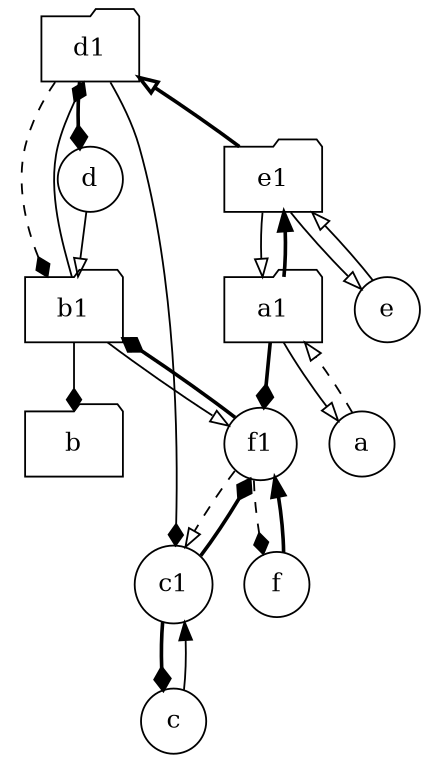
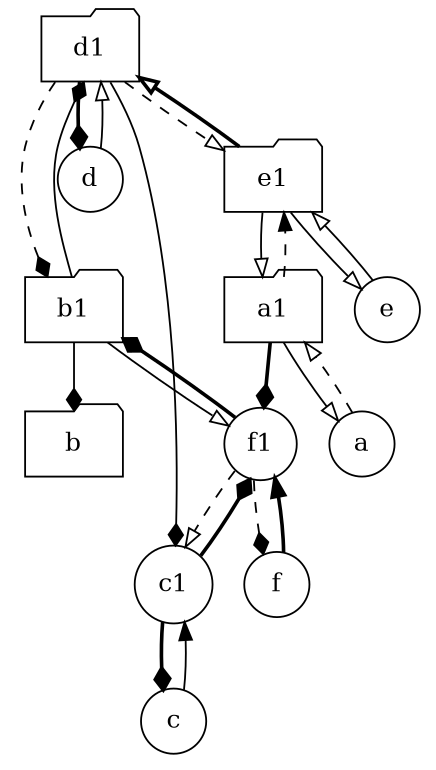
none -> (166, 112)
(83, 235) -> (102, 124)
(285, 254) -> (285, 254)
